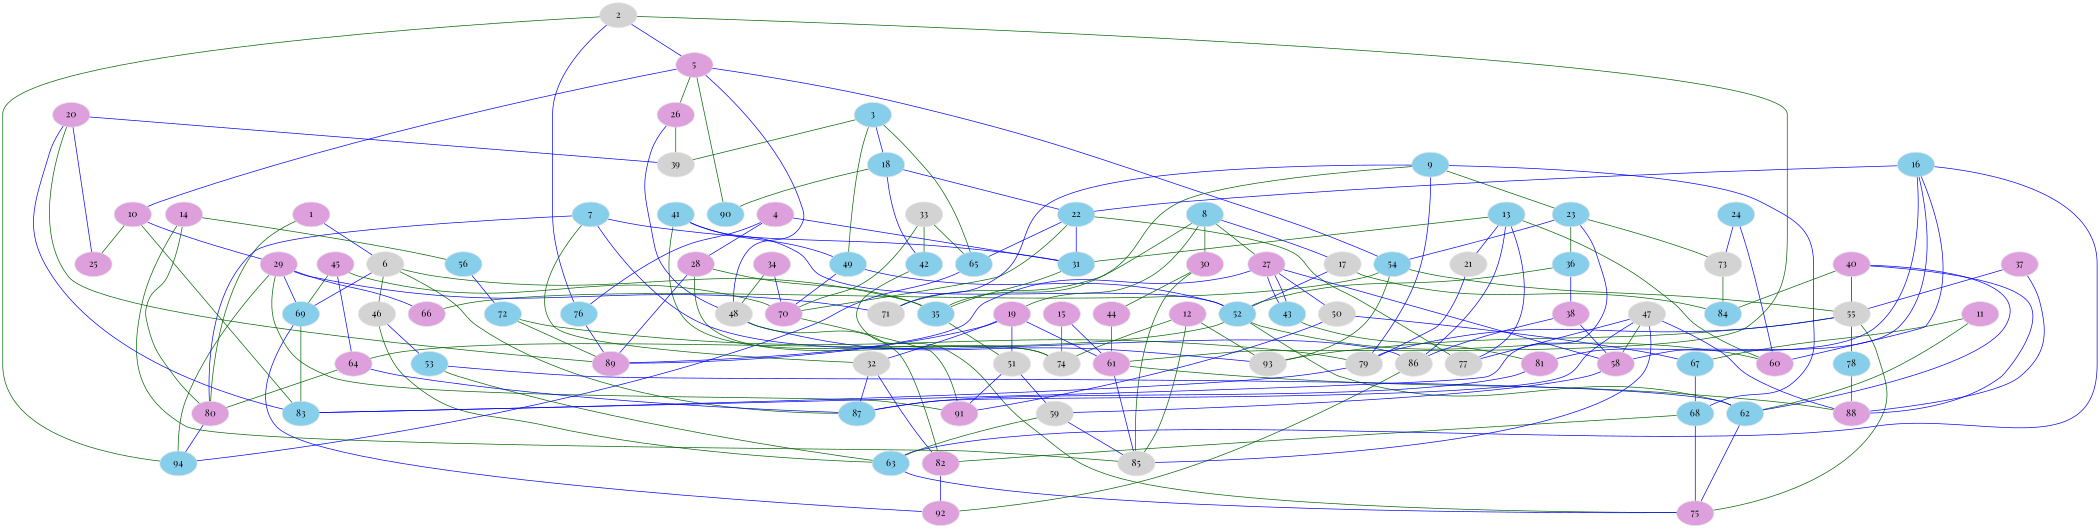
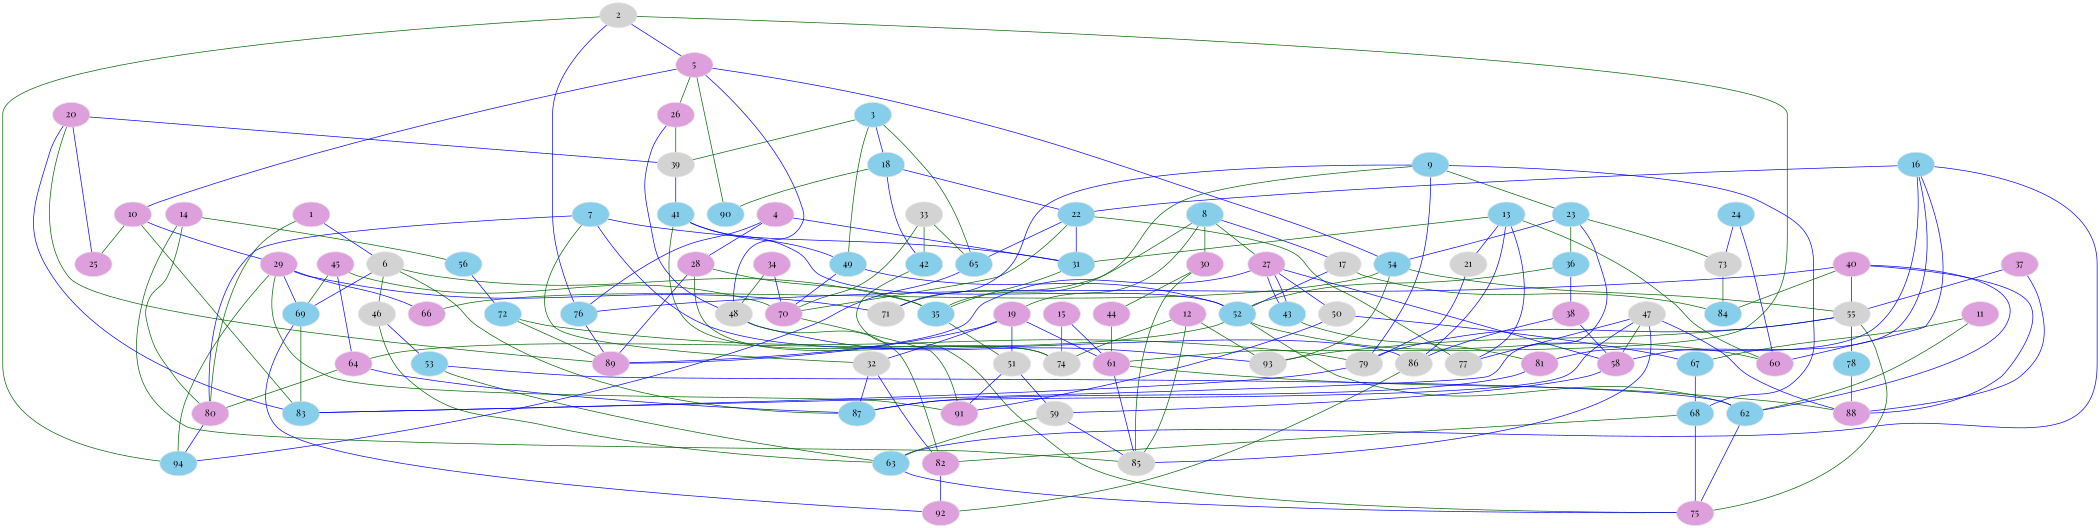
none -> (676, 190)
none -> (1184, 291)
